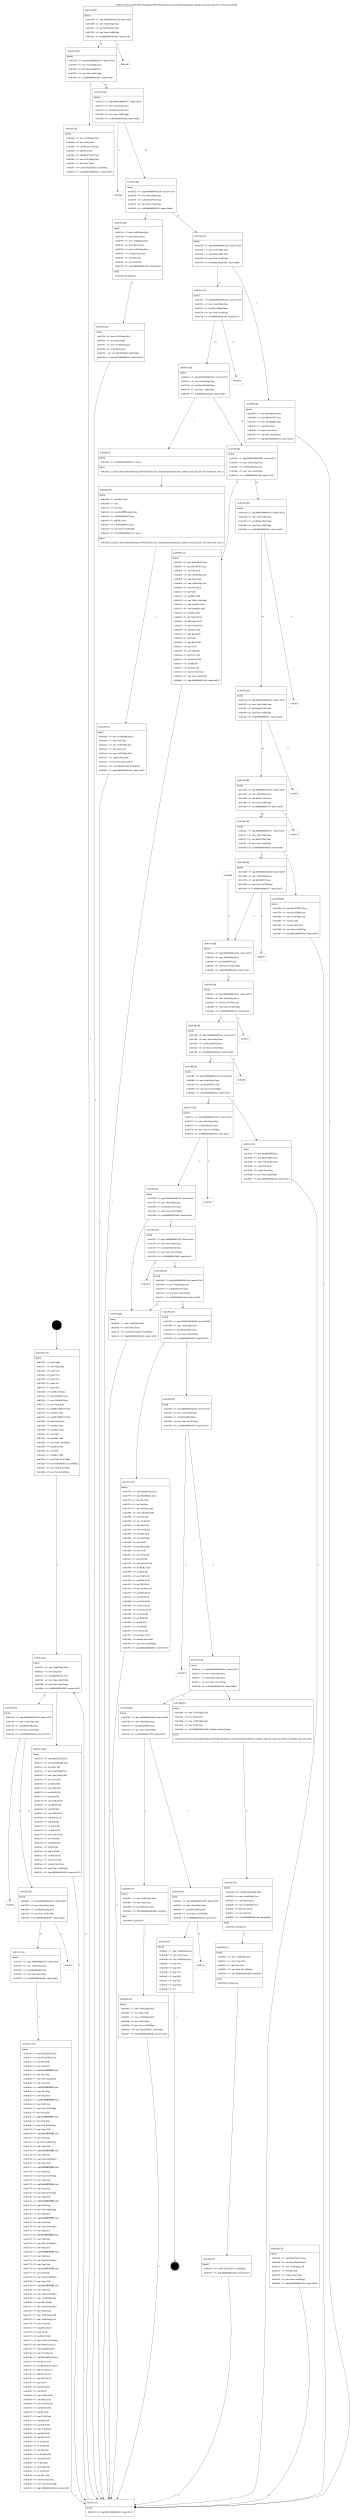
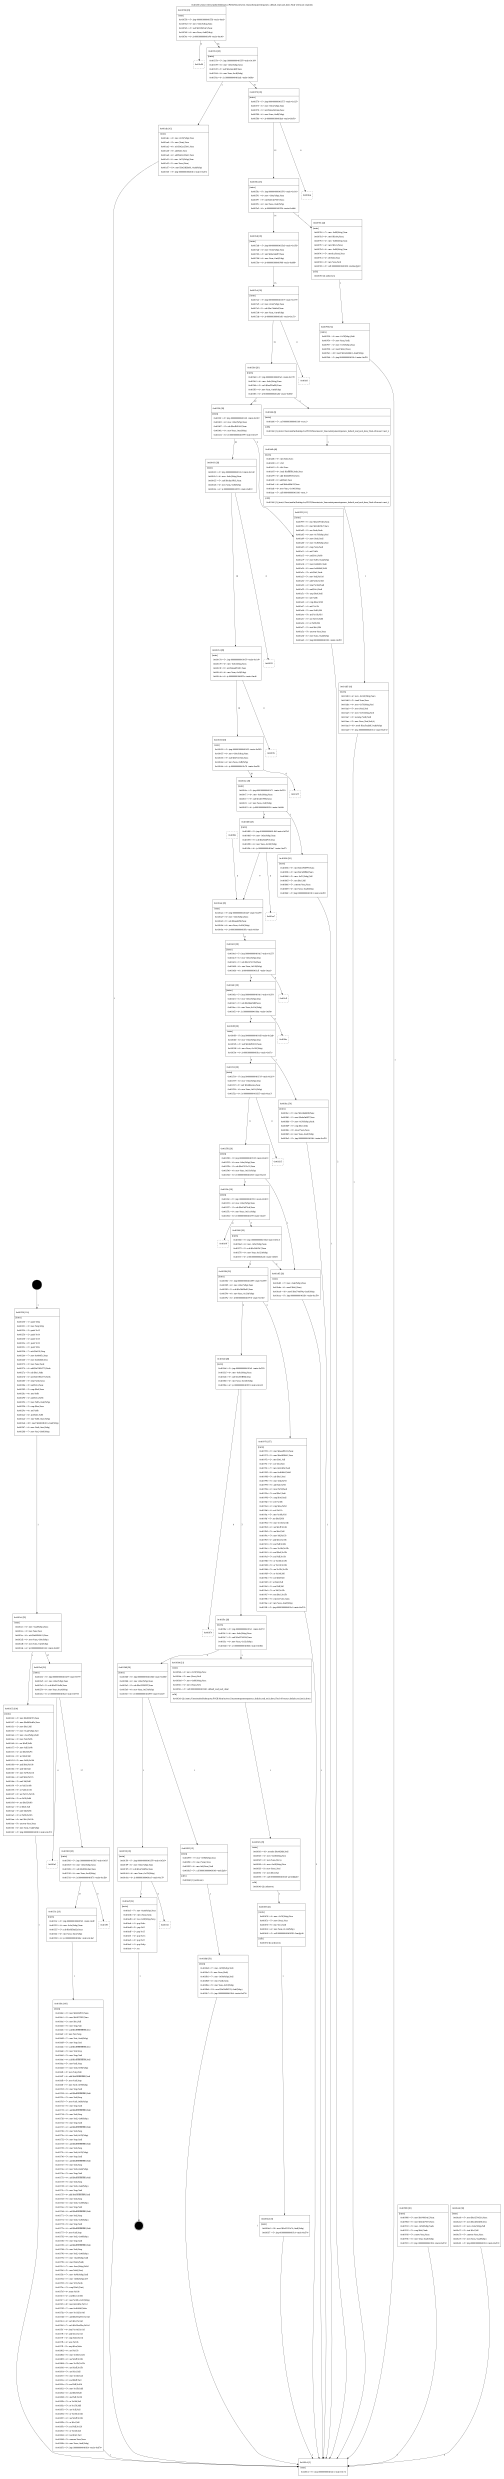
(258, 330) -> none
(84, 2096) -> none
